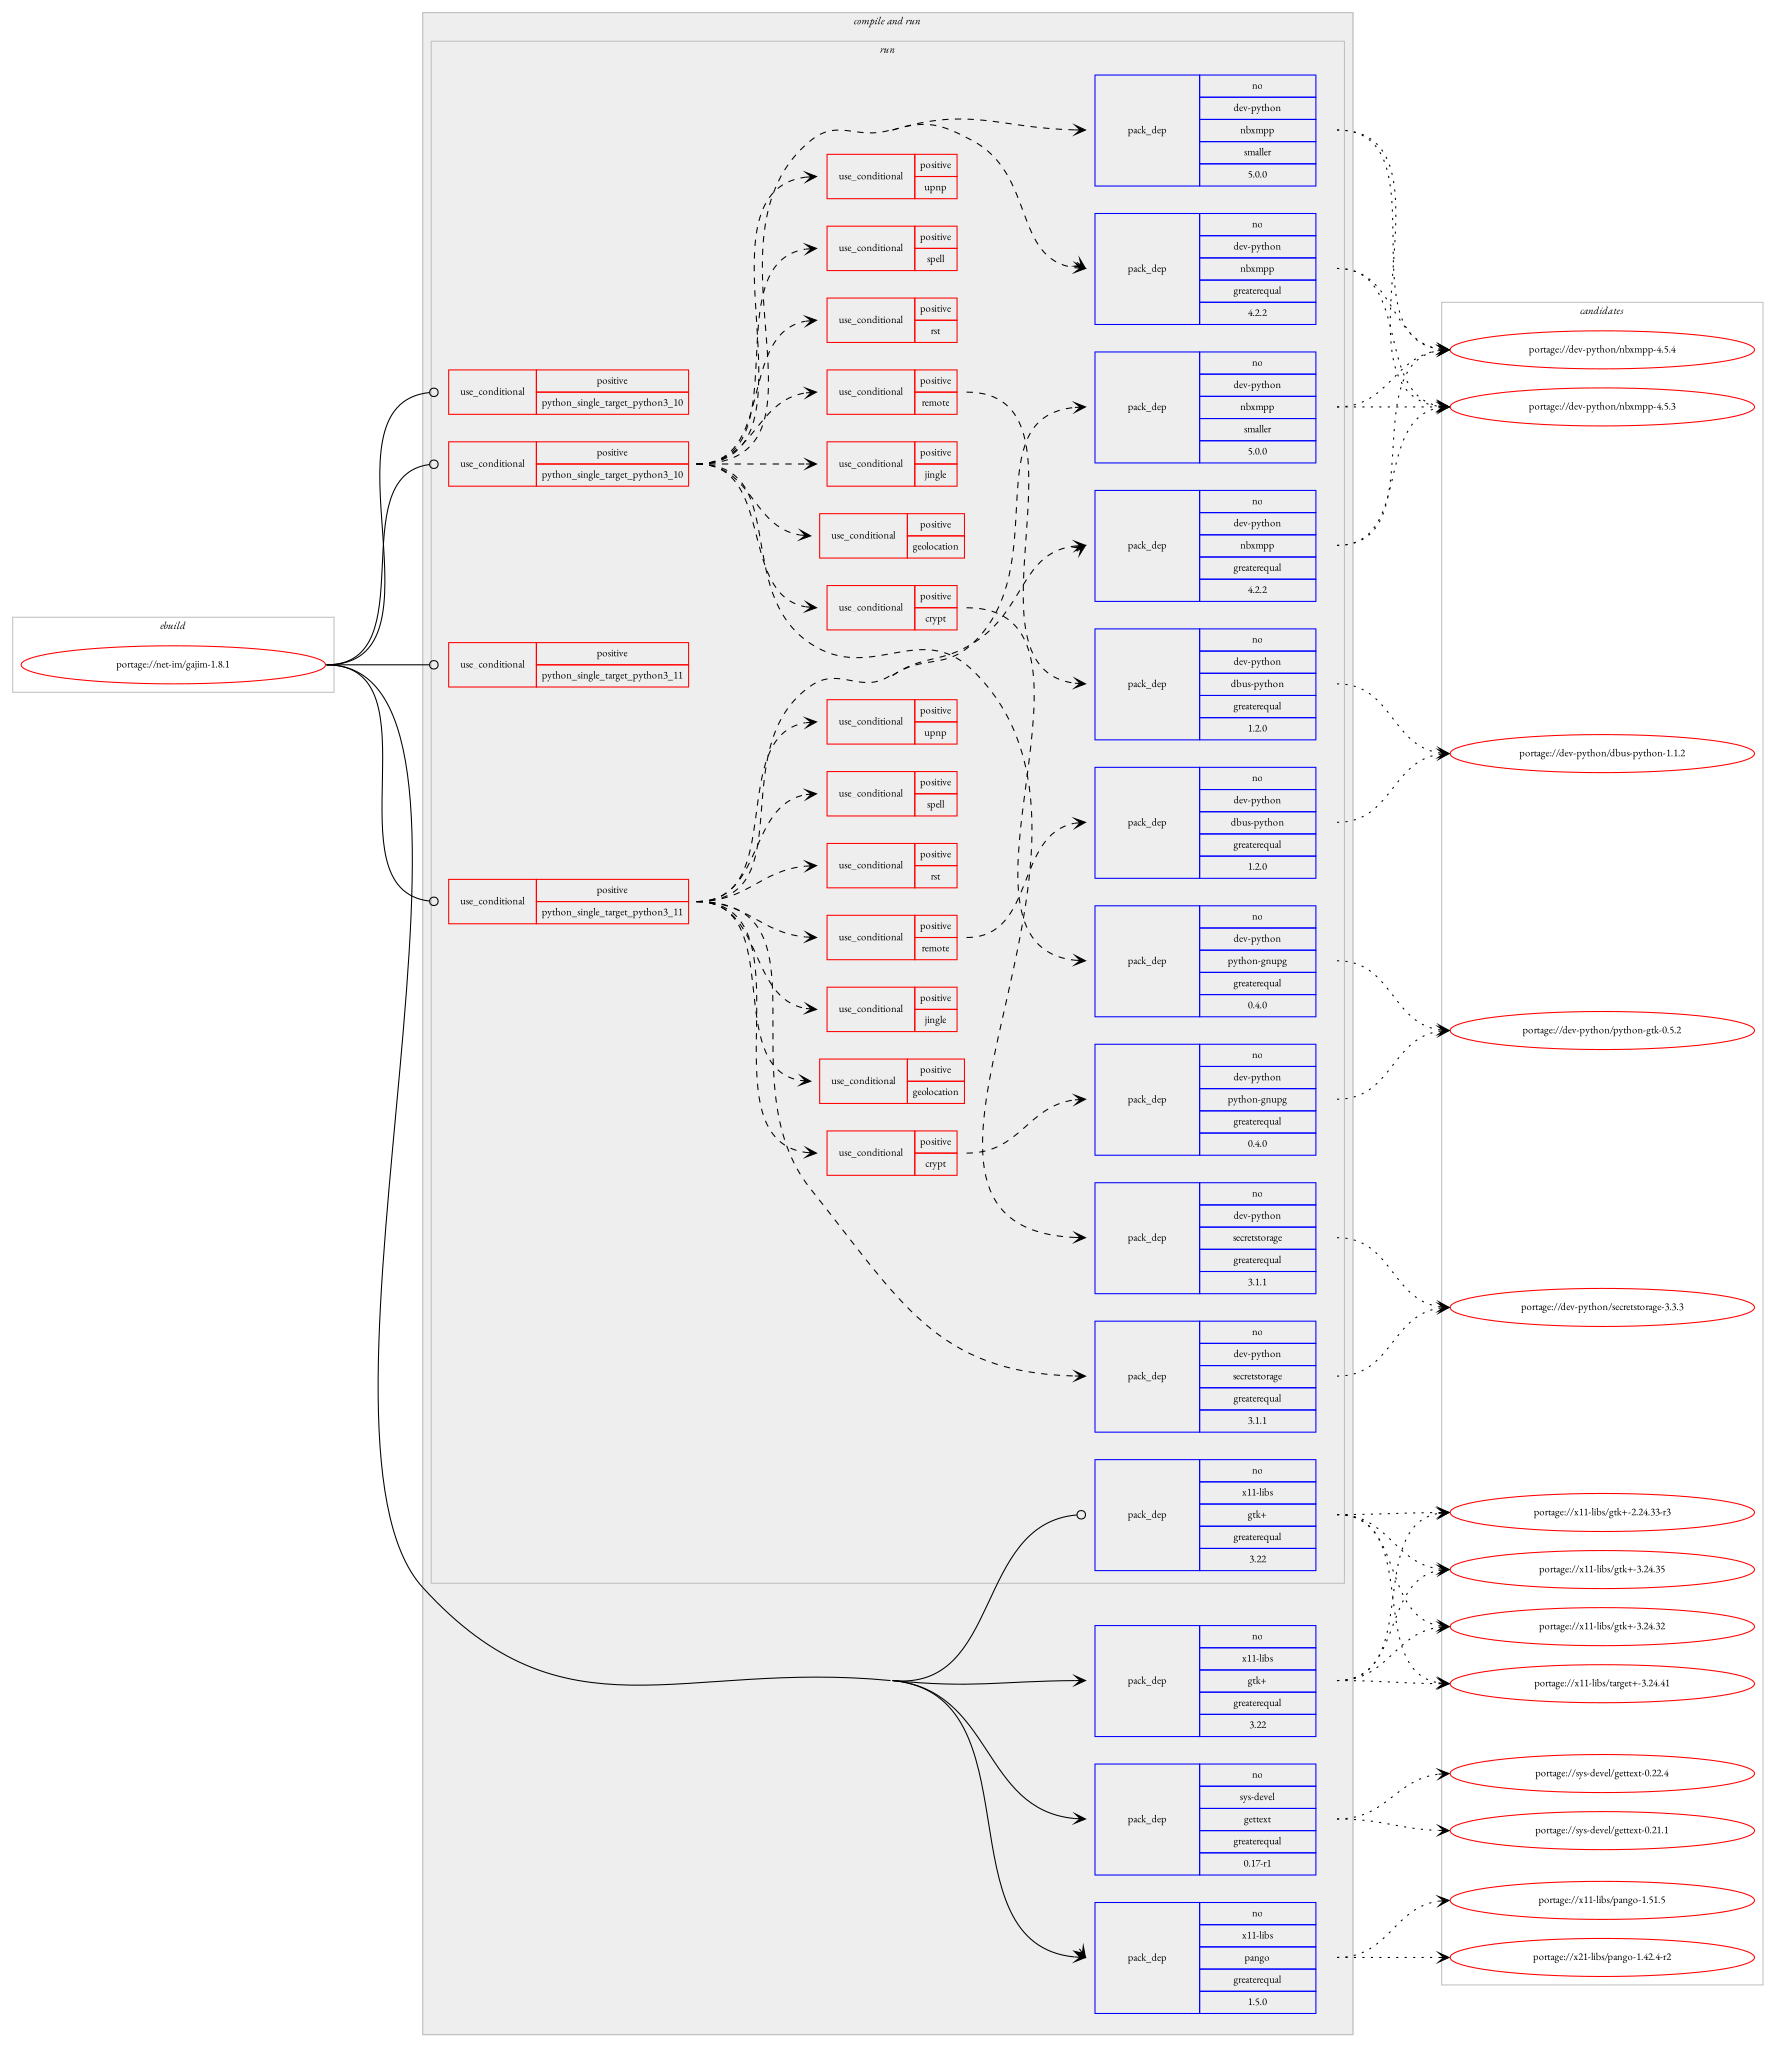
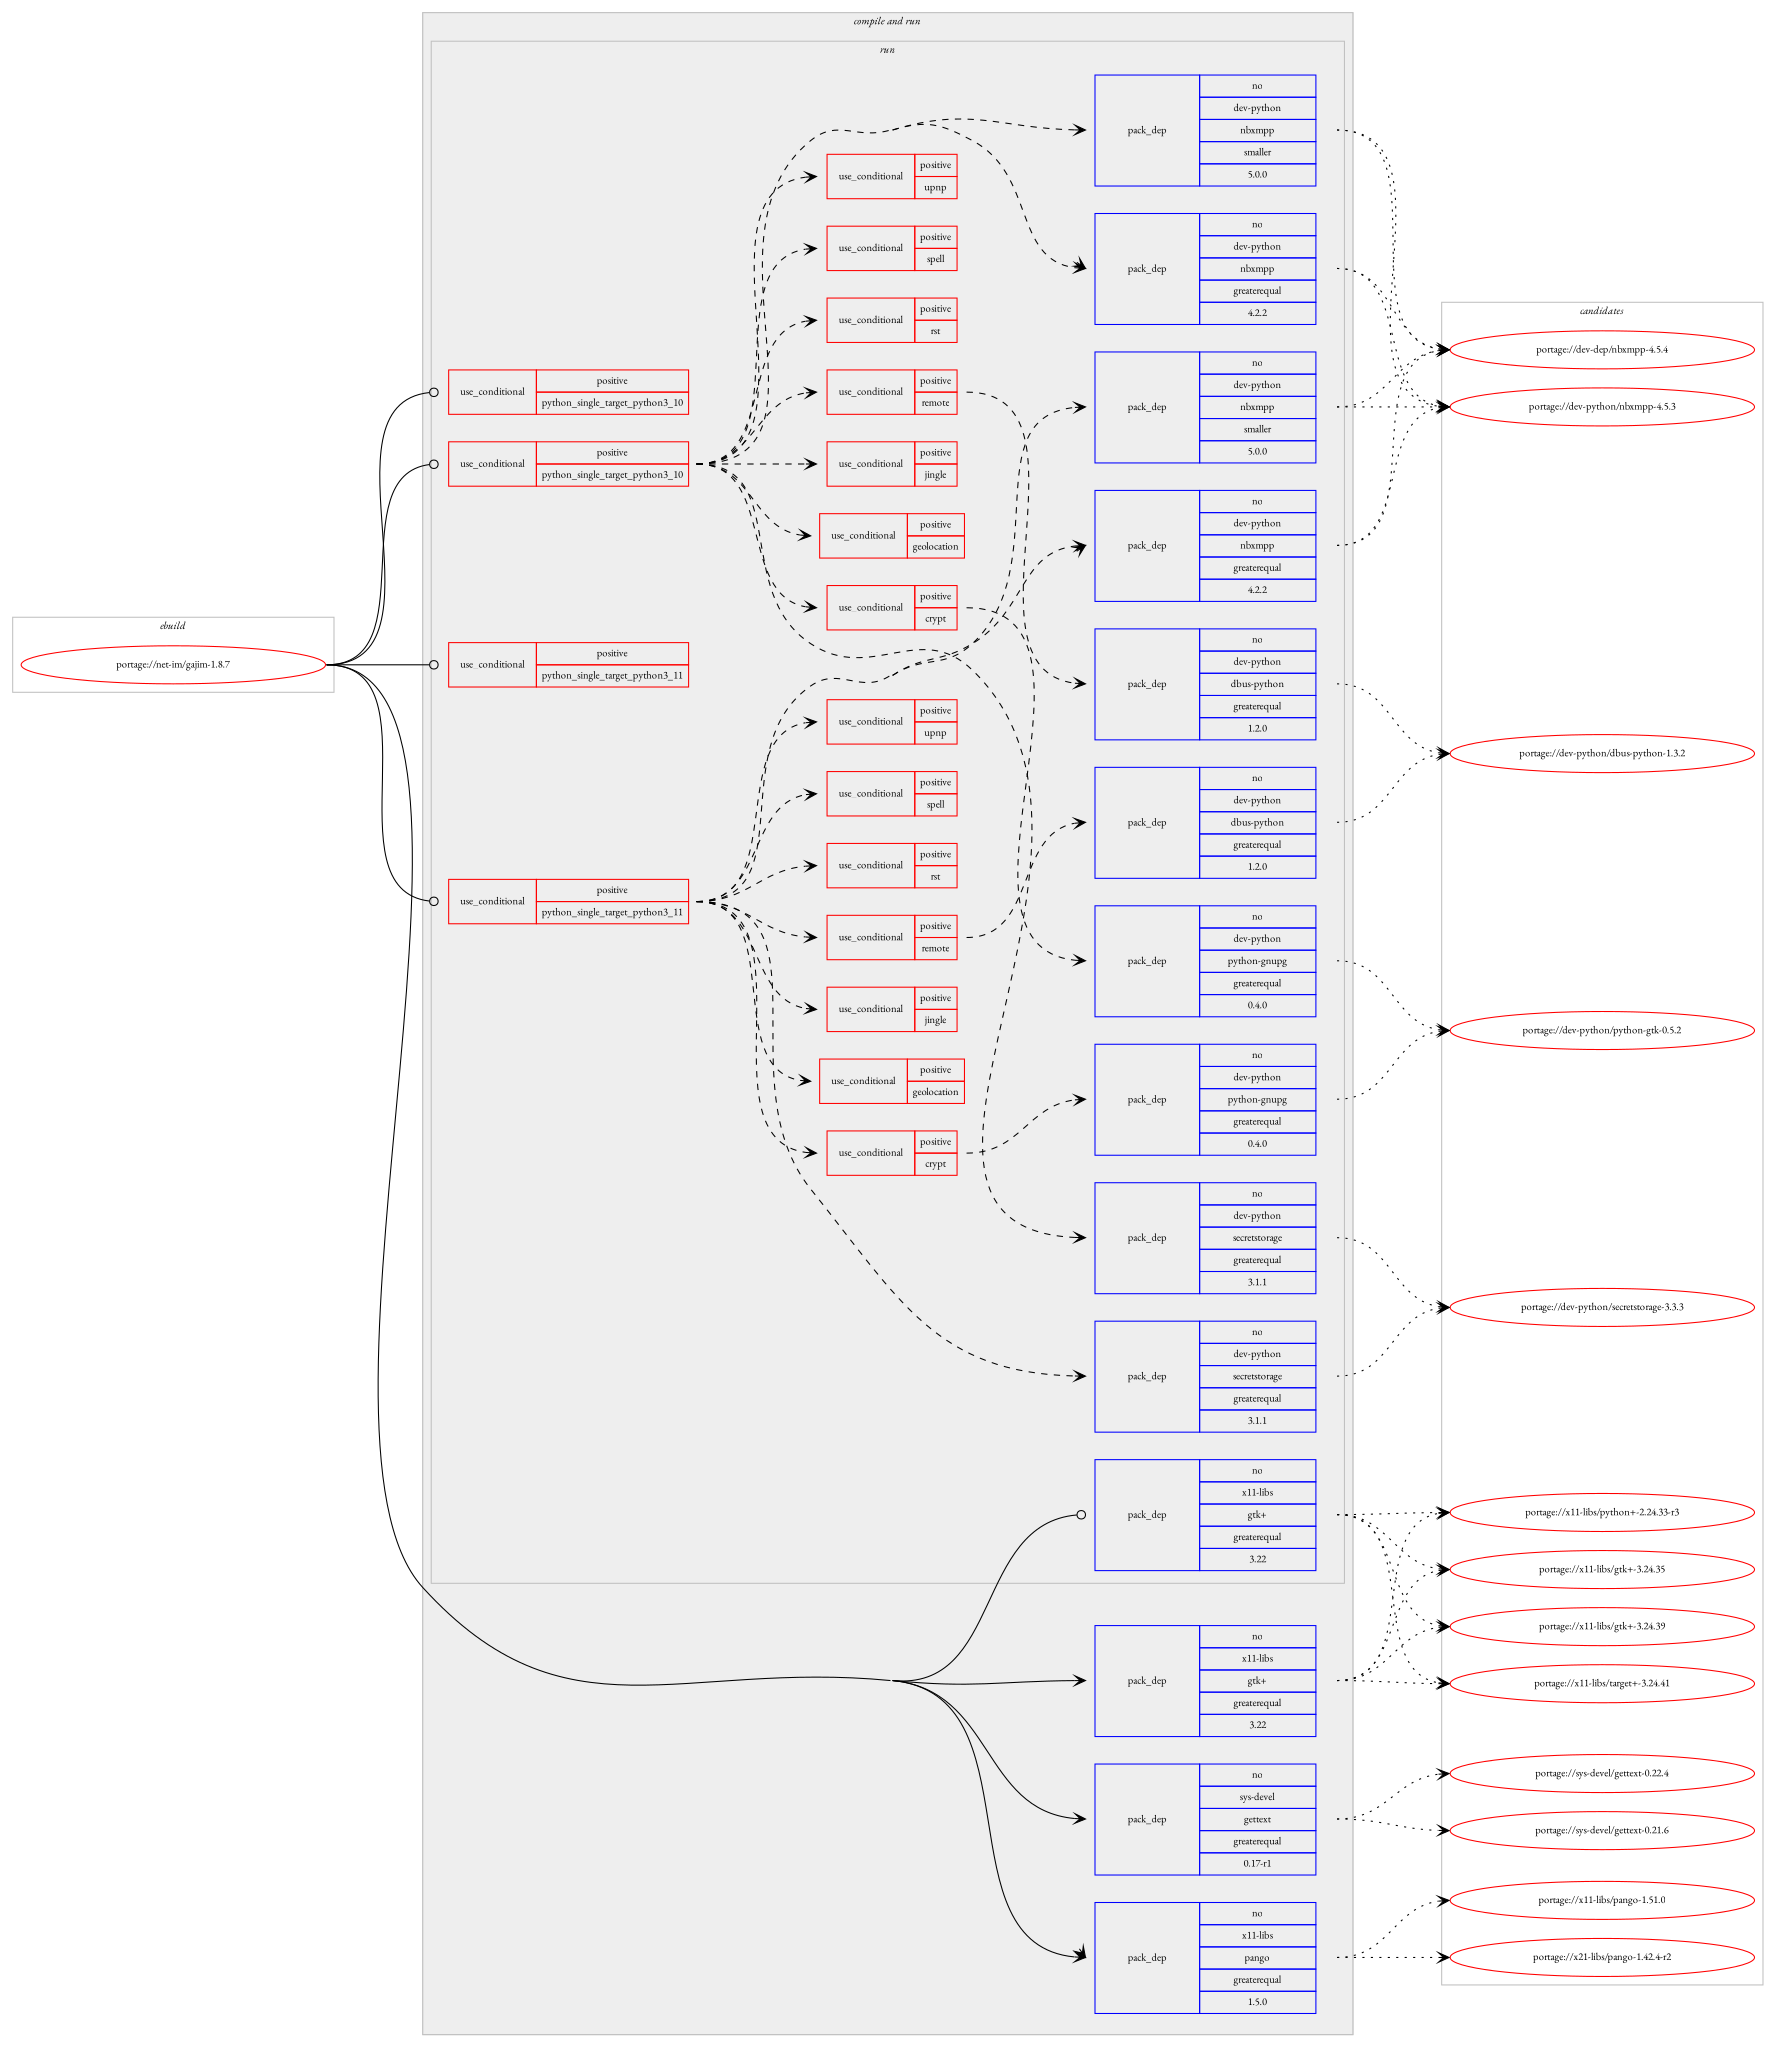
(1602, 350) -> (1602, 350)
(173, 665) -> (173, 665)
(1602, 754) -> (1602, 754)
(1602, 1512) -> (1602, 1512)
(1602, 1627) -> (1602, 1627)
(1602, 1831) -> (1602, 1831)
(1602, 1900) -> (1602, 1900)
